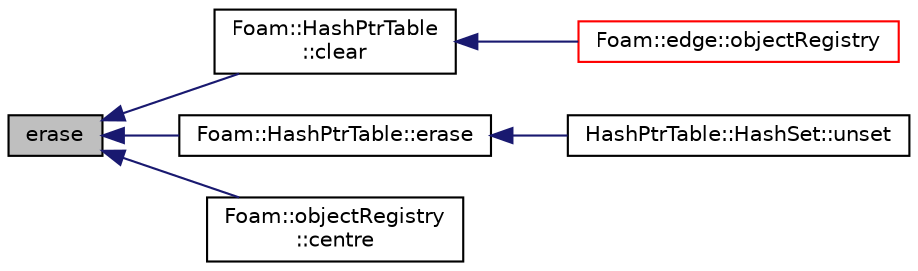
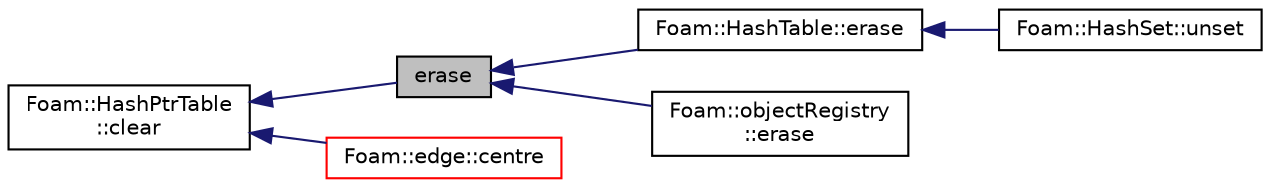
(739, 42) -> (444, 158)
(181, 93) -> (334, 91)
(335, 136) -> (780, 30)
(739, 136) -> (1130, 30)
(335, 229) -> (780, 124)
